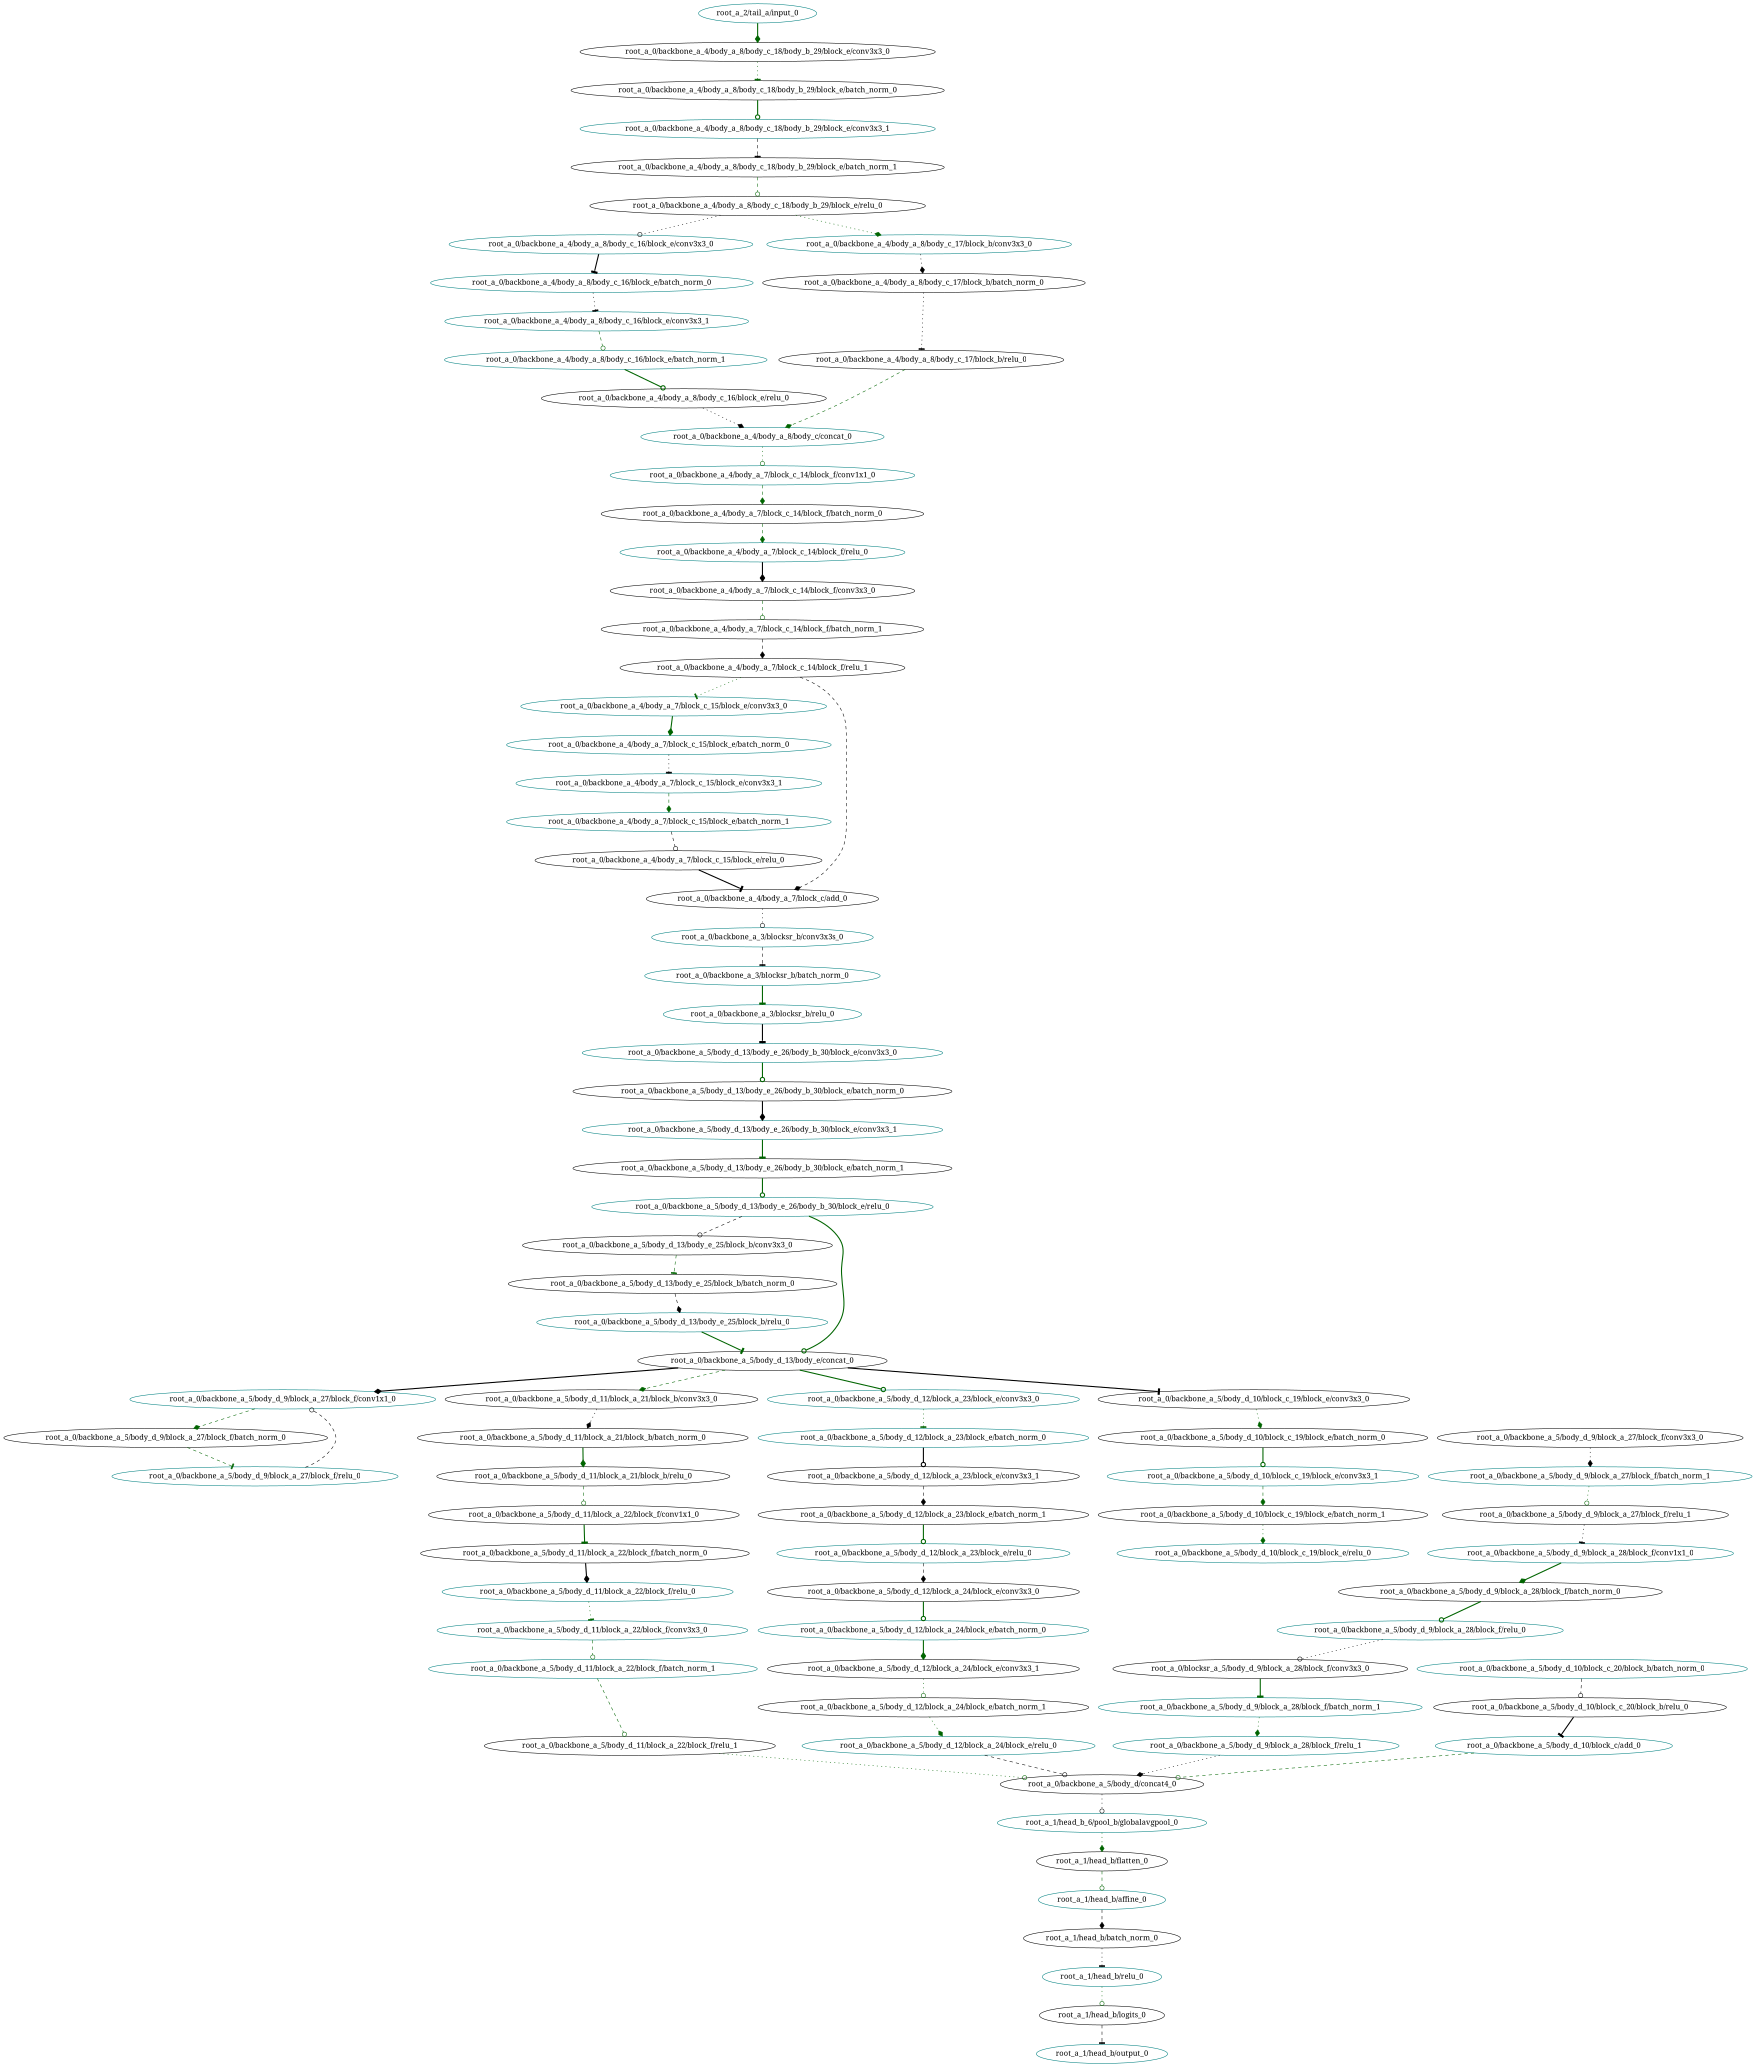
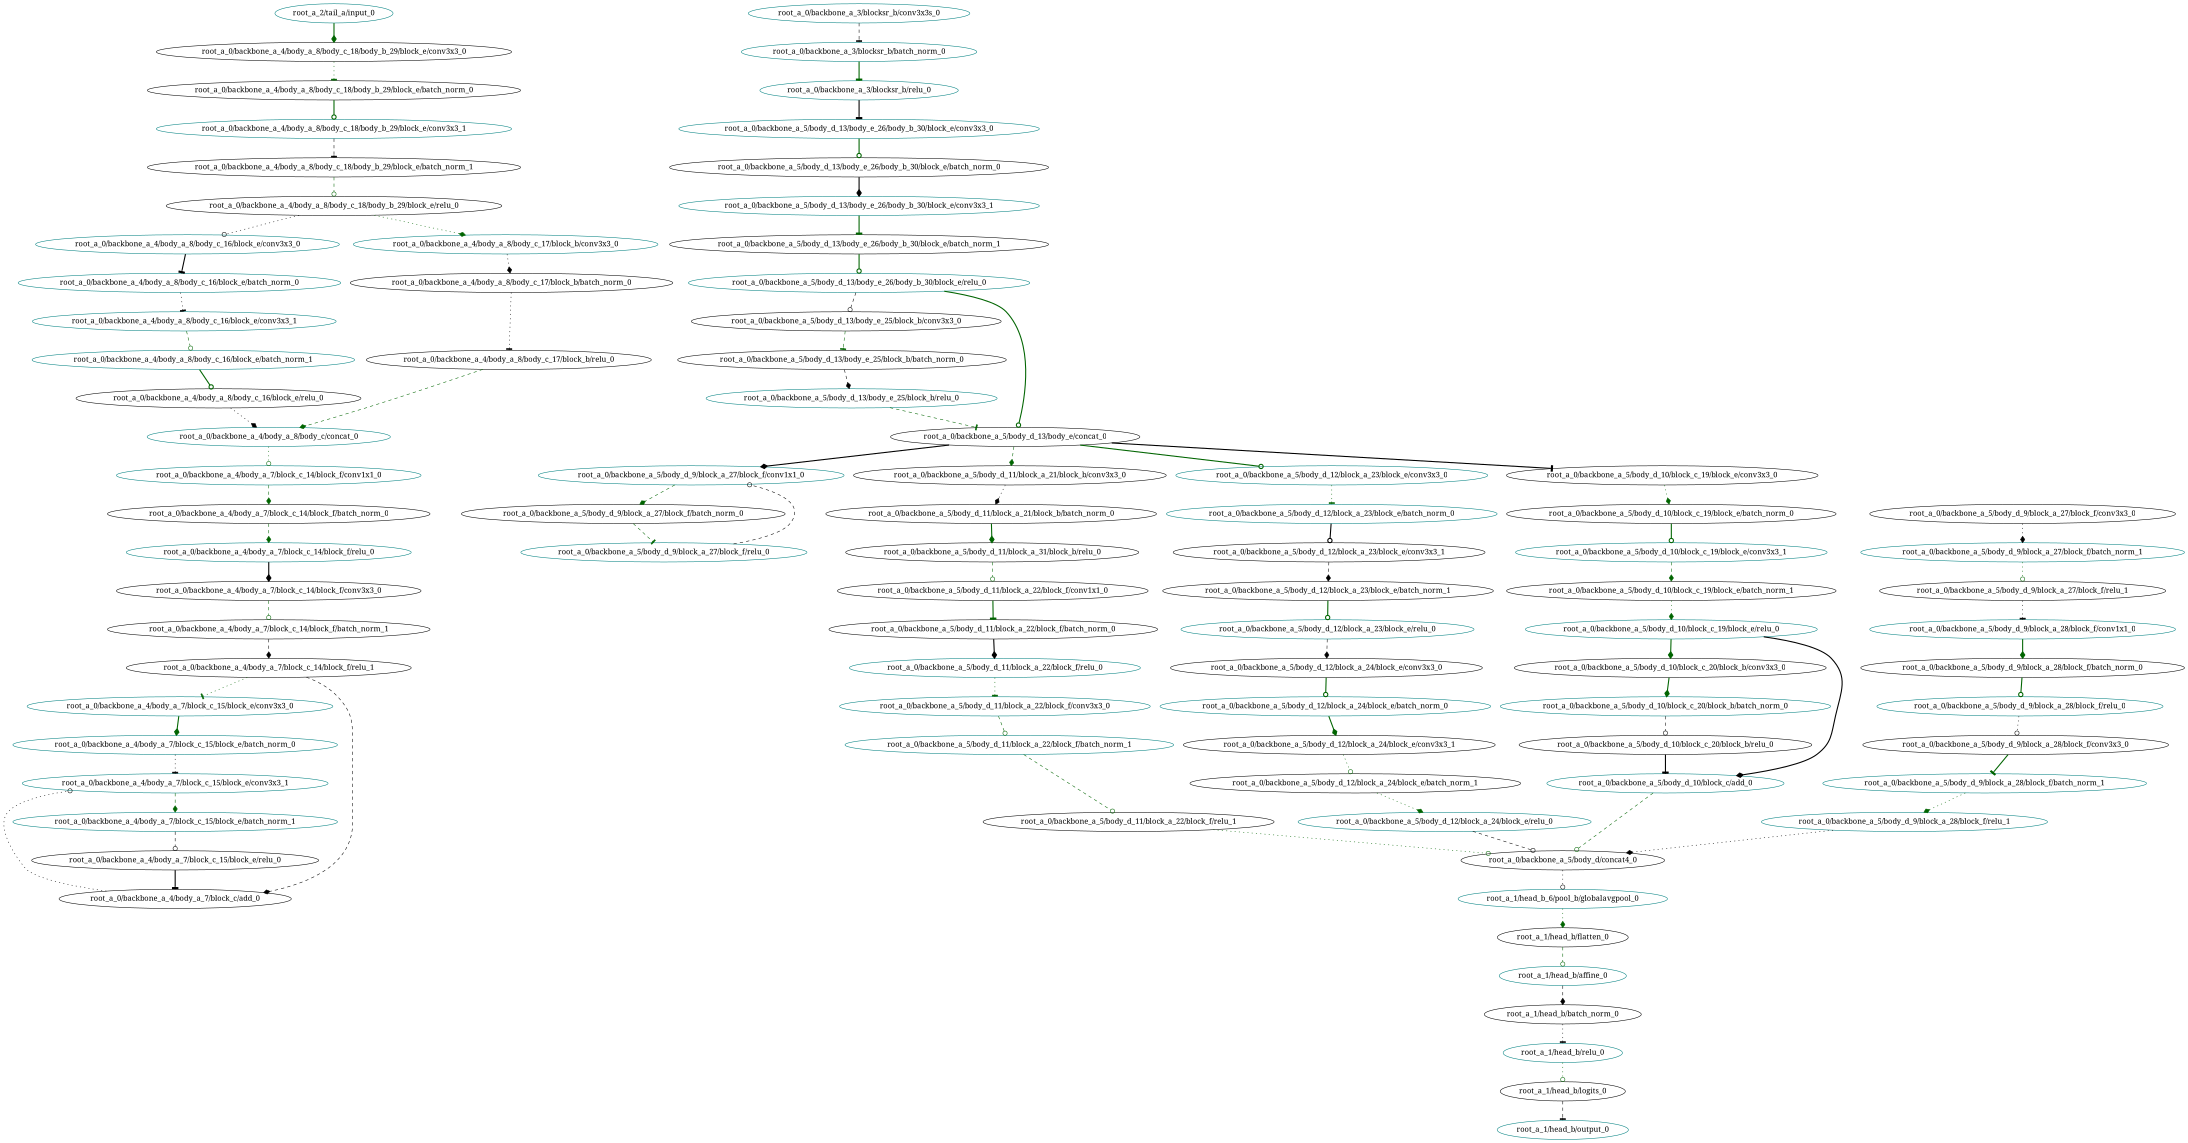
none -> (1670, 668)
none -> (1837, 710)
(762, 916) -> (13, 851)
(721, 1341) -> (932, 417)
(583, 1476) -> (992, 552)
(1260, 1669) -> (2016, 745)
